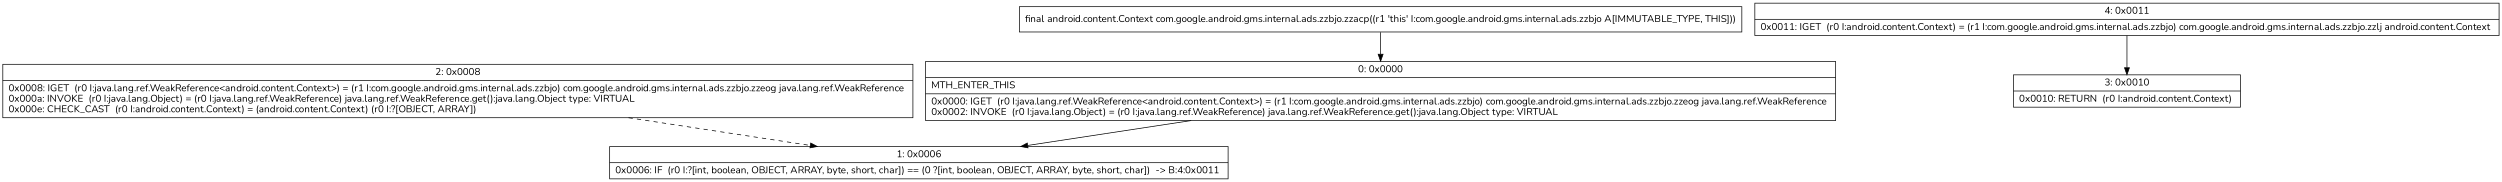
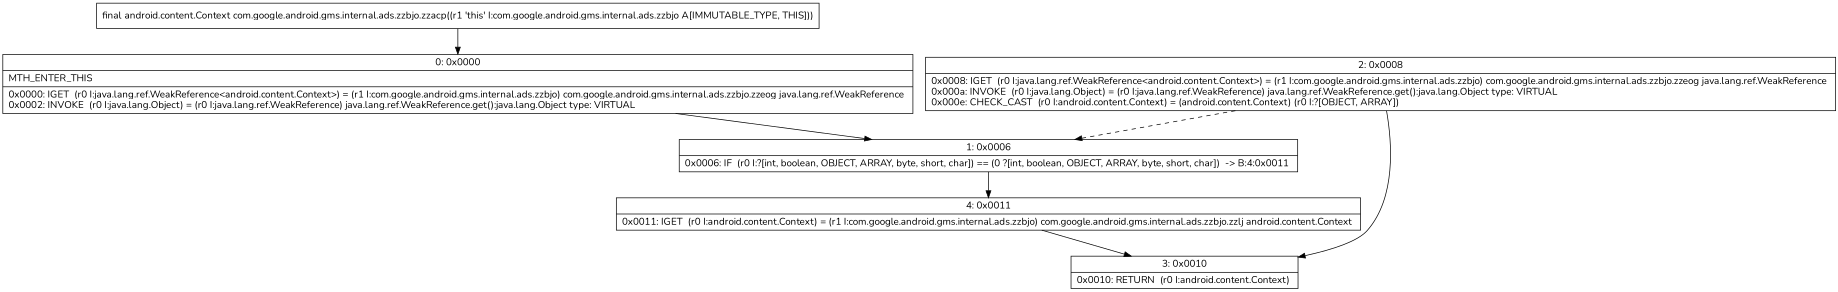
none -> (988, 181)
none -> (1382, 206)
